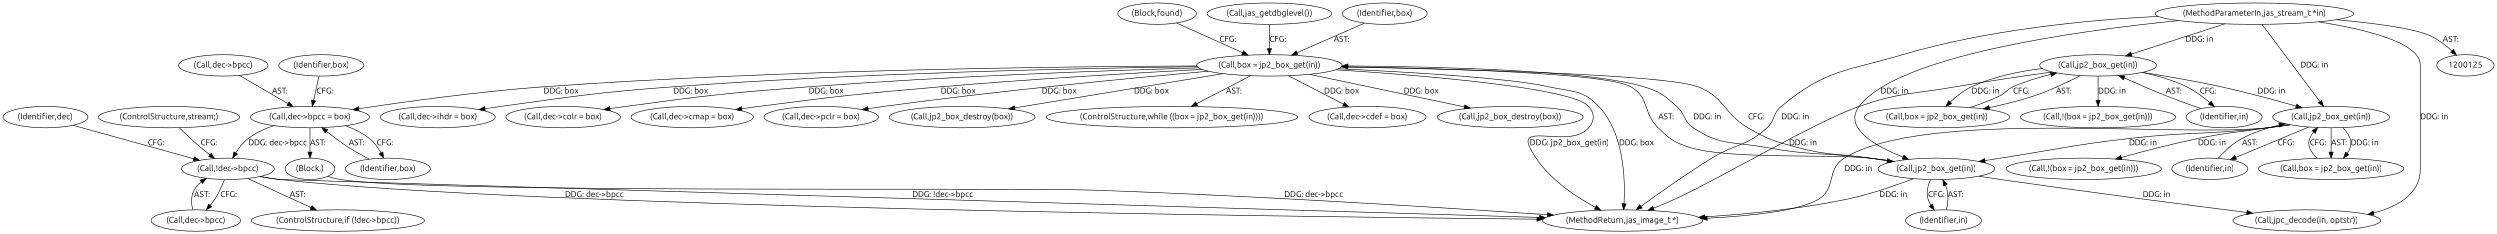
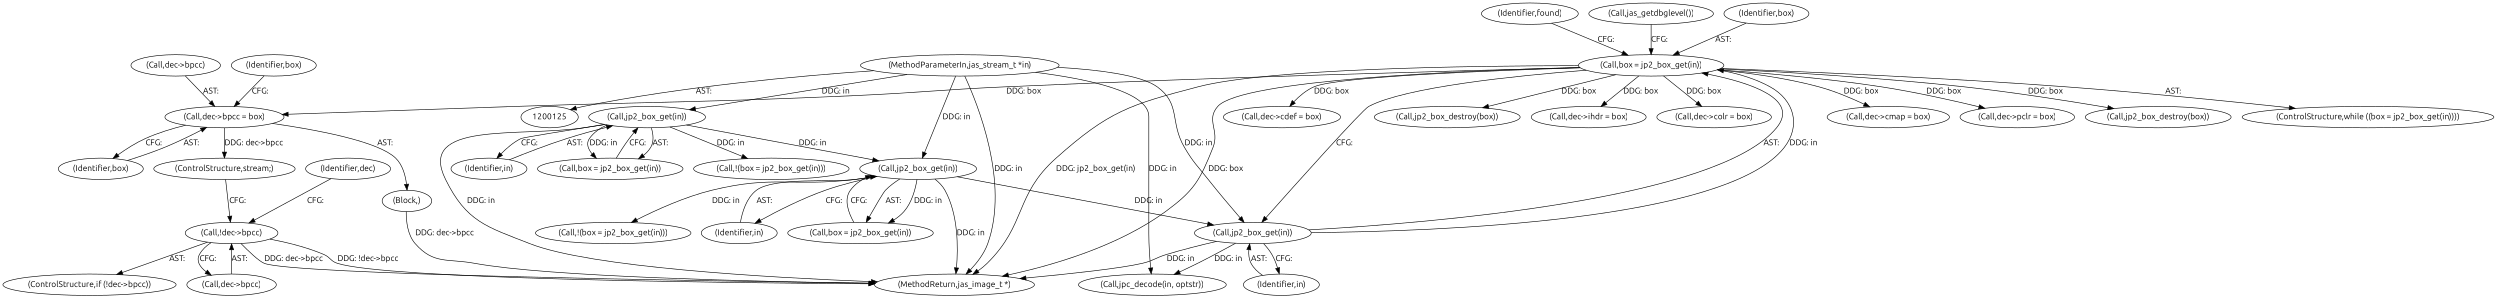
(1157, 14) -> (1530, 14)
(252, 136) -> (224, 140)
